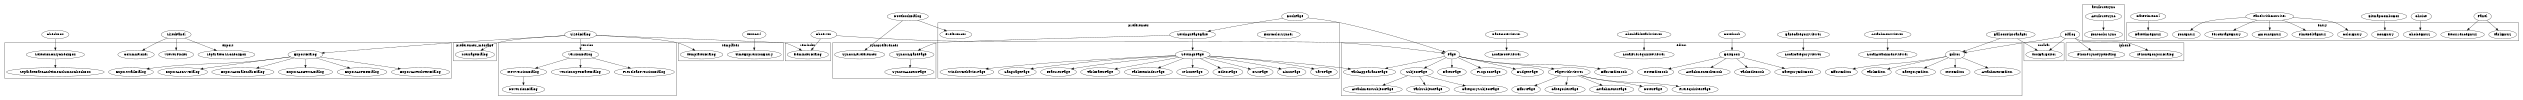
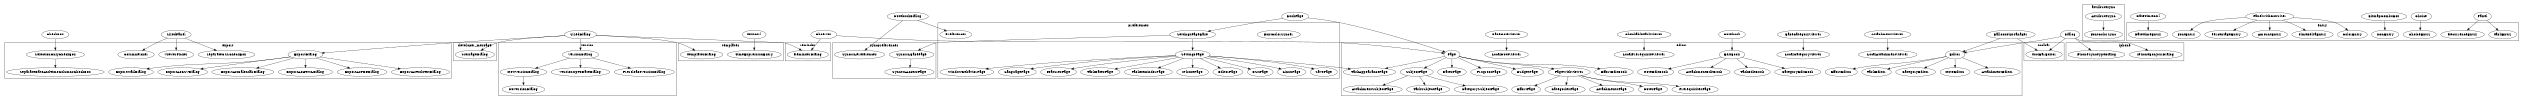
(475, 46) -> (475, 46)
